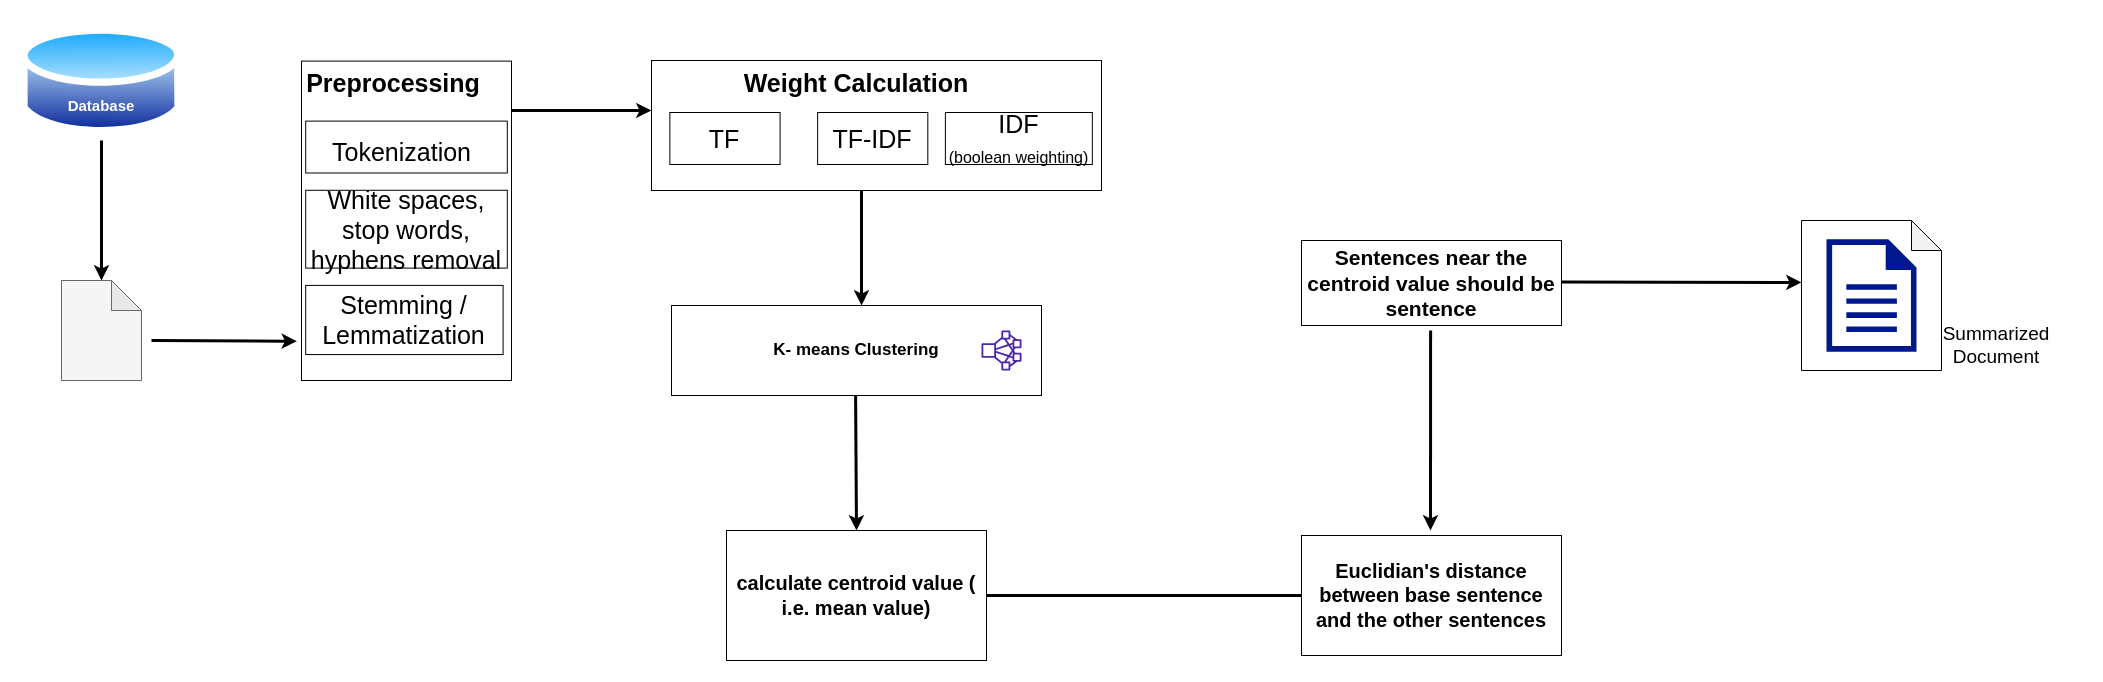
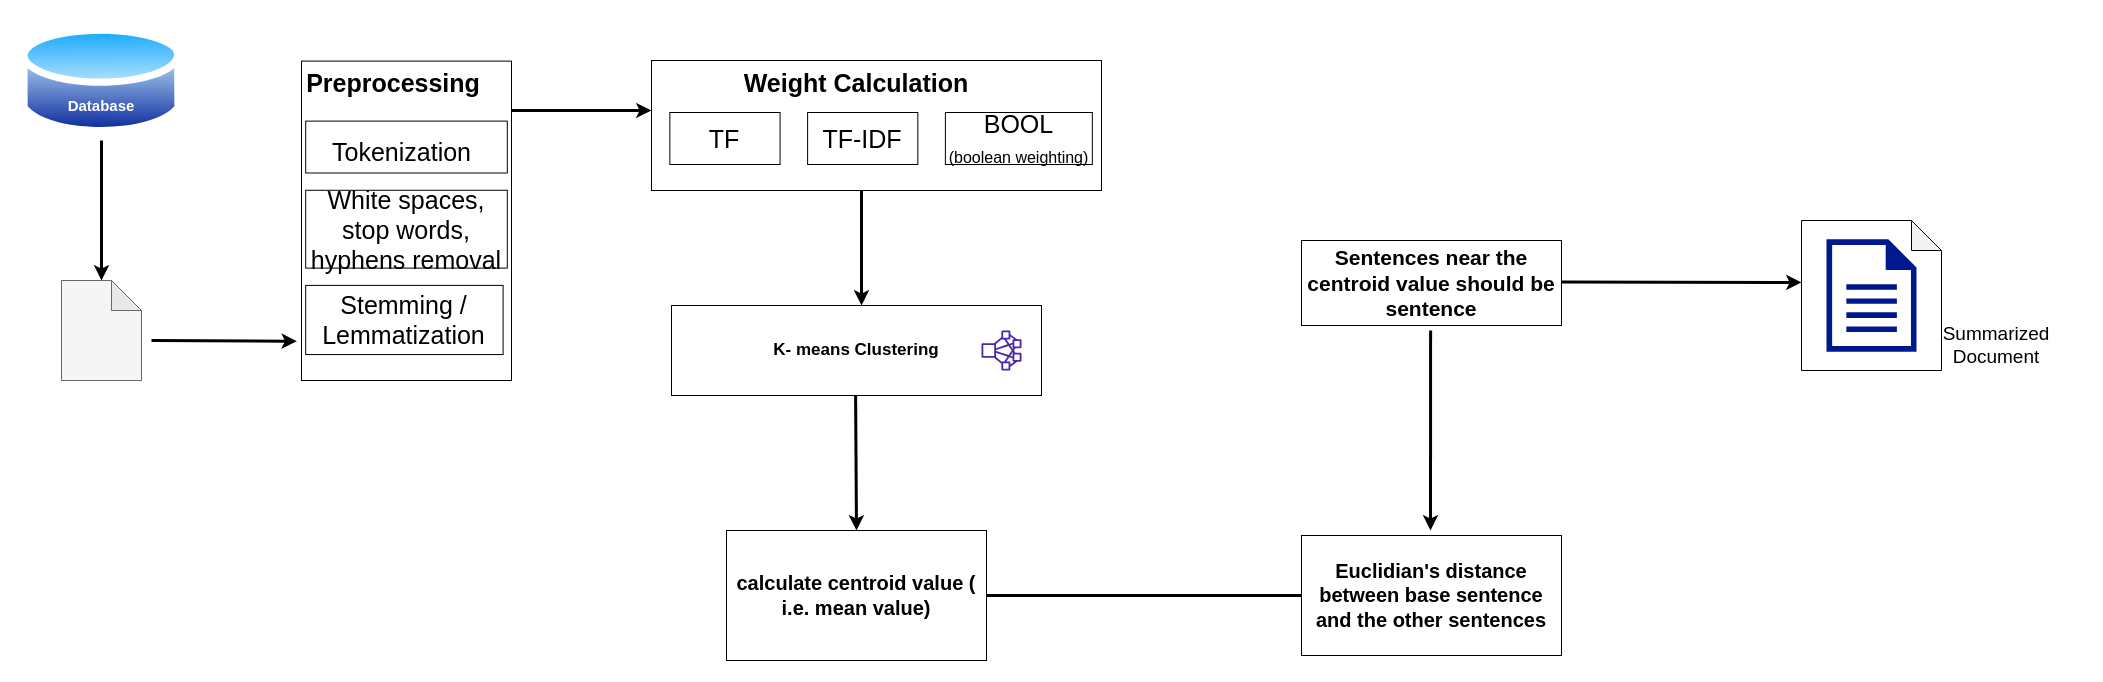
(873, 139) -> (863, 139)
(1019, 139) -> (1019, 139)
